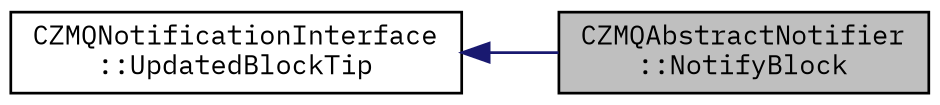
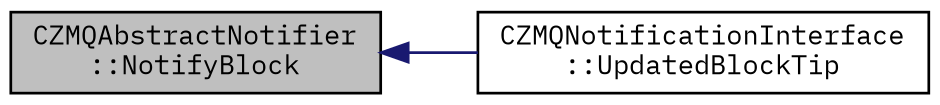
(524, 53) -> (443, 53)
